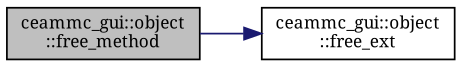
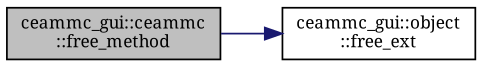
(103, 34) -> (114, 34)
